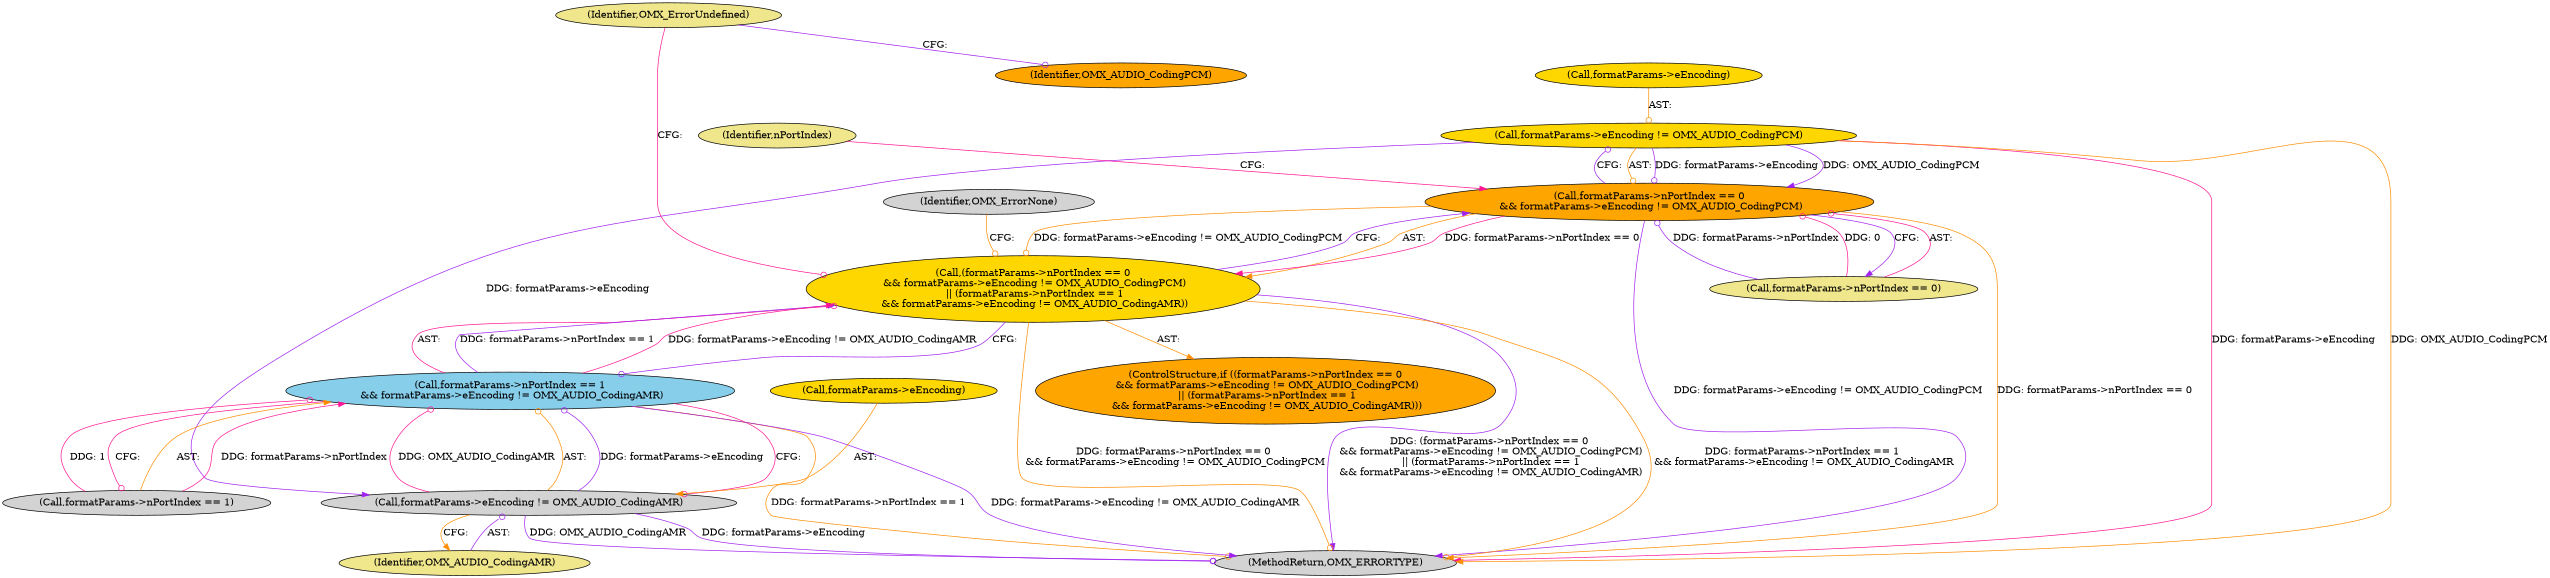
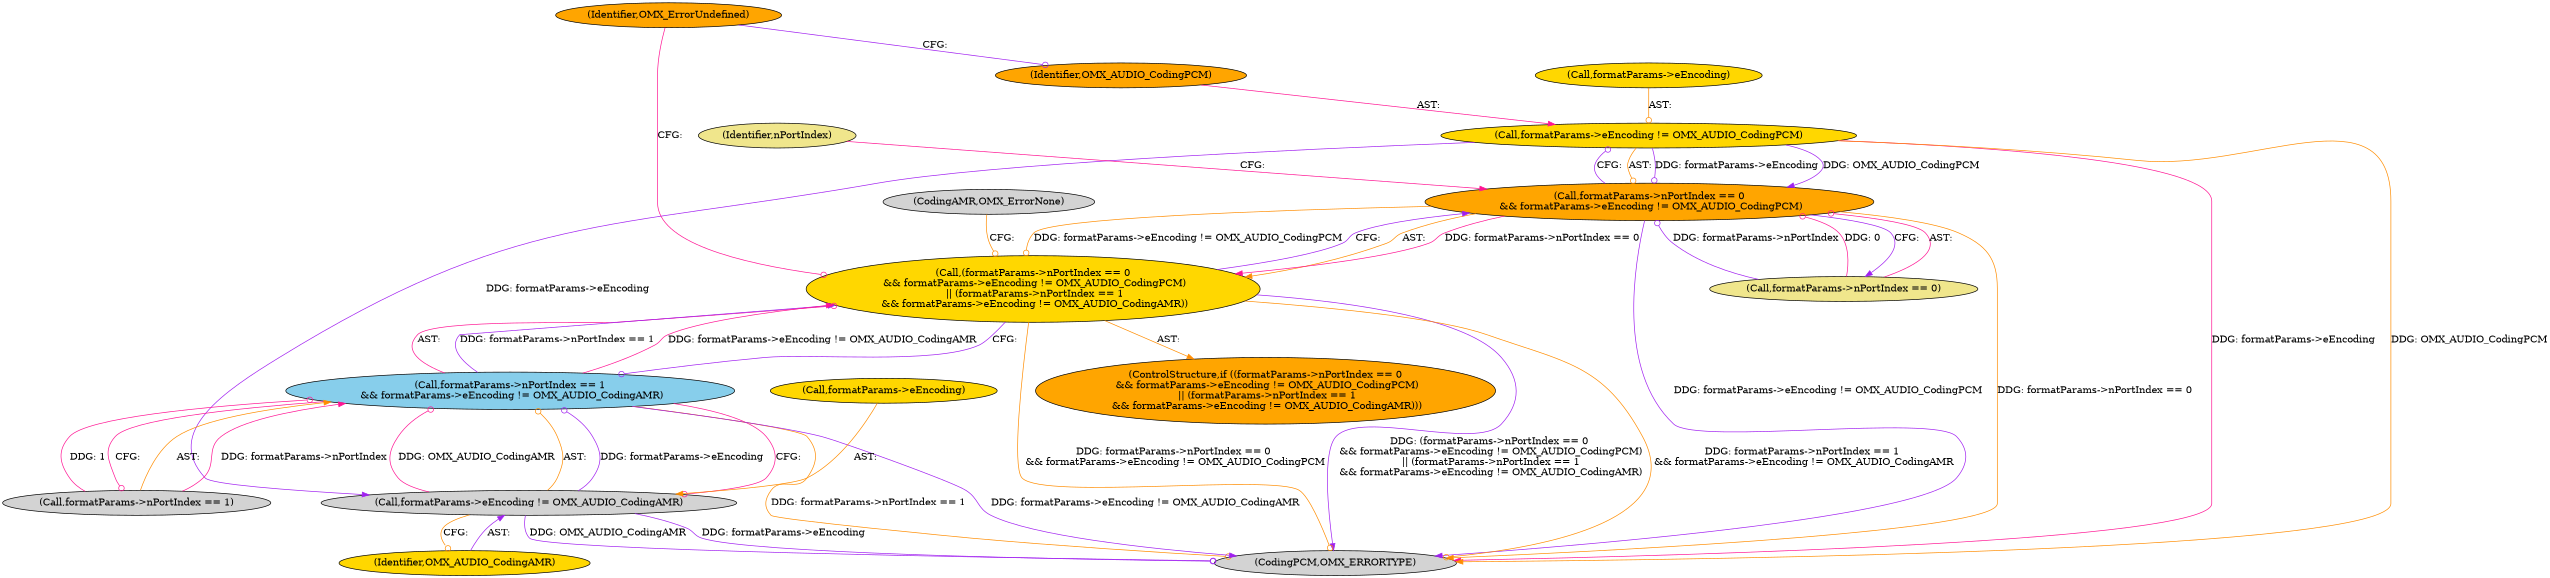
(669, 15) -> (669, 15)
none -> (1375, 104)
(989, 202) -> (989, 202)
(447, 524) -> (447, 524)
(483, 533) -> (483, 533)
(465, 563) -> (465, 563)
(1335, 563) -> (1335, 563)
